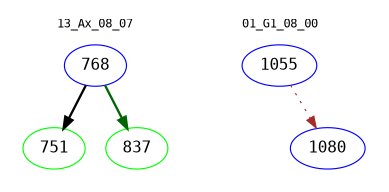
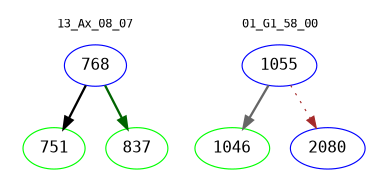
(281, 25) -> (281, 25)
none -> (232, 148)
(328, 148) -> (328, 148)
